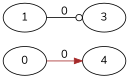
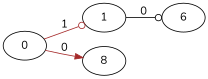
(104, 18) -> (184, 18)
none -> (61, 33)
(104, 61) -> (104, 61)
